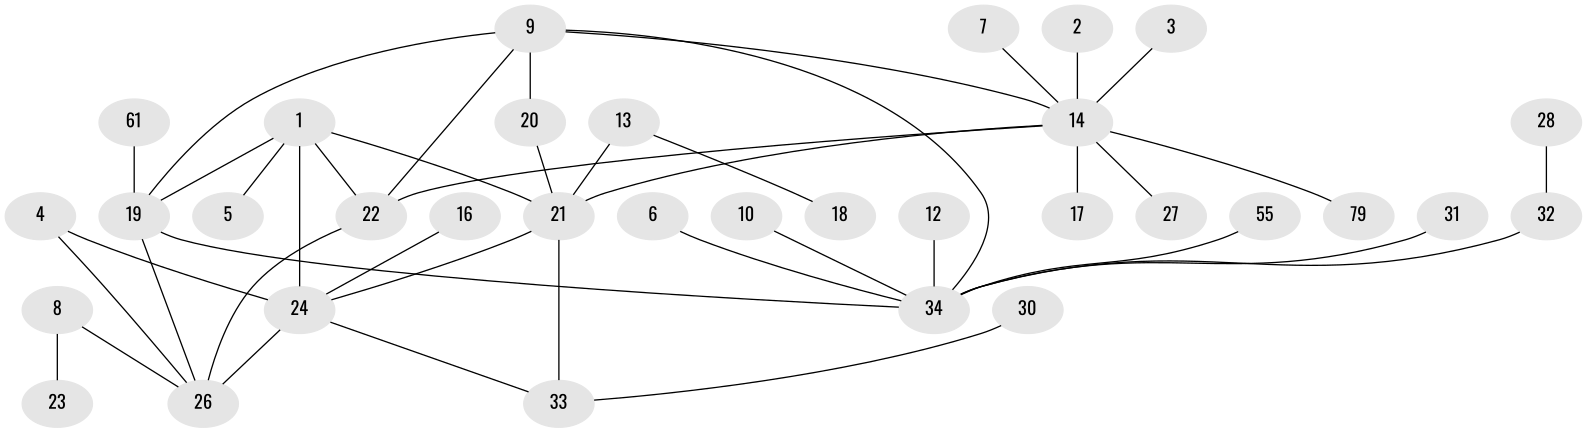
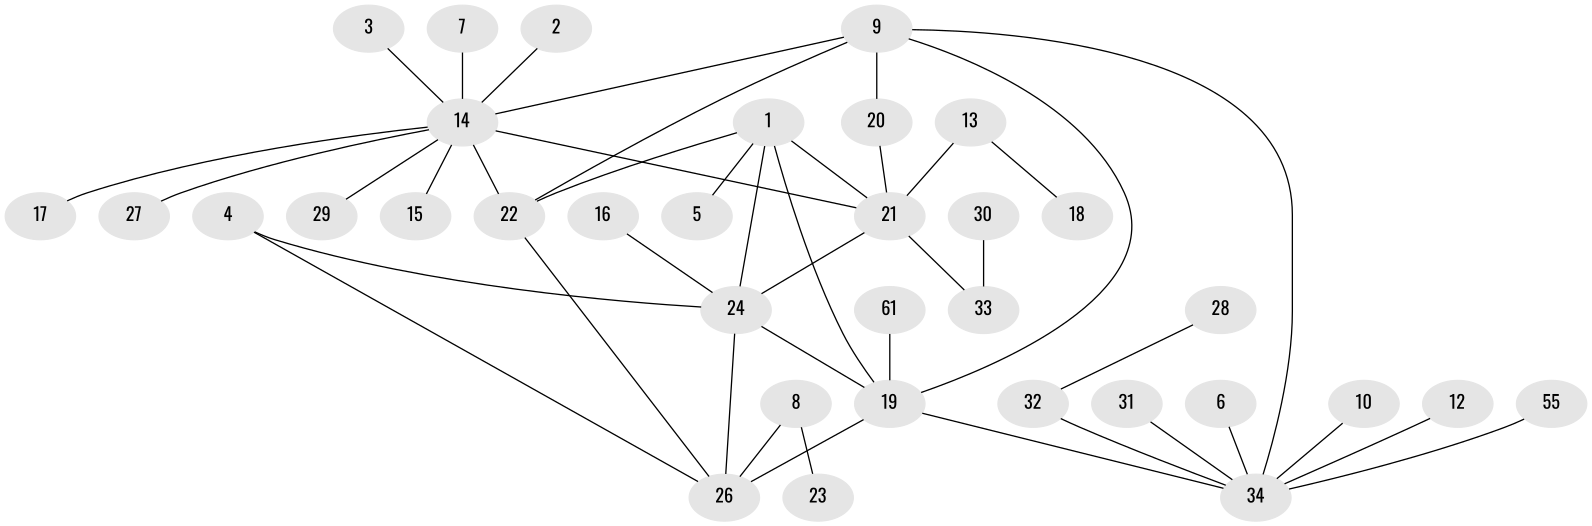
none -> (416, 216)
(1359, 216) -> (322, 216)
(429, 357) -> (813, 357)
